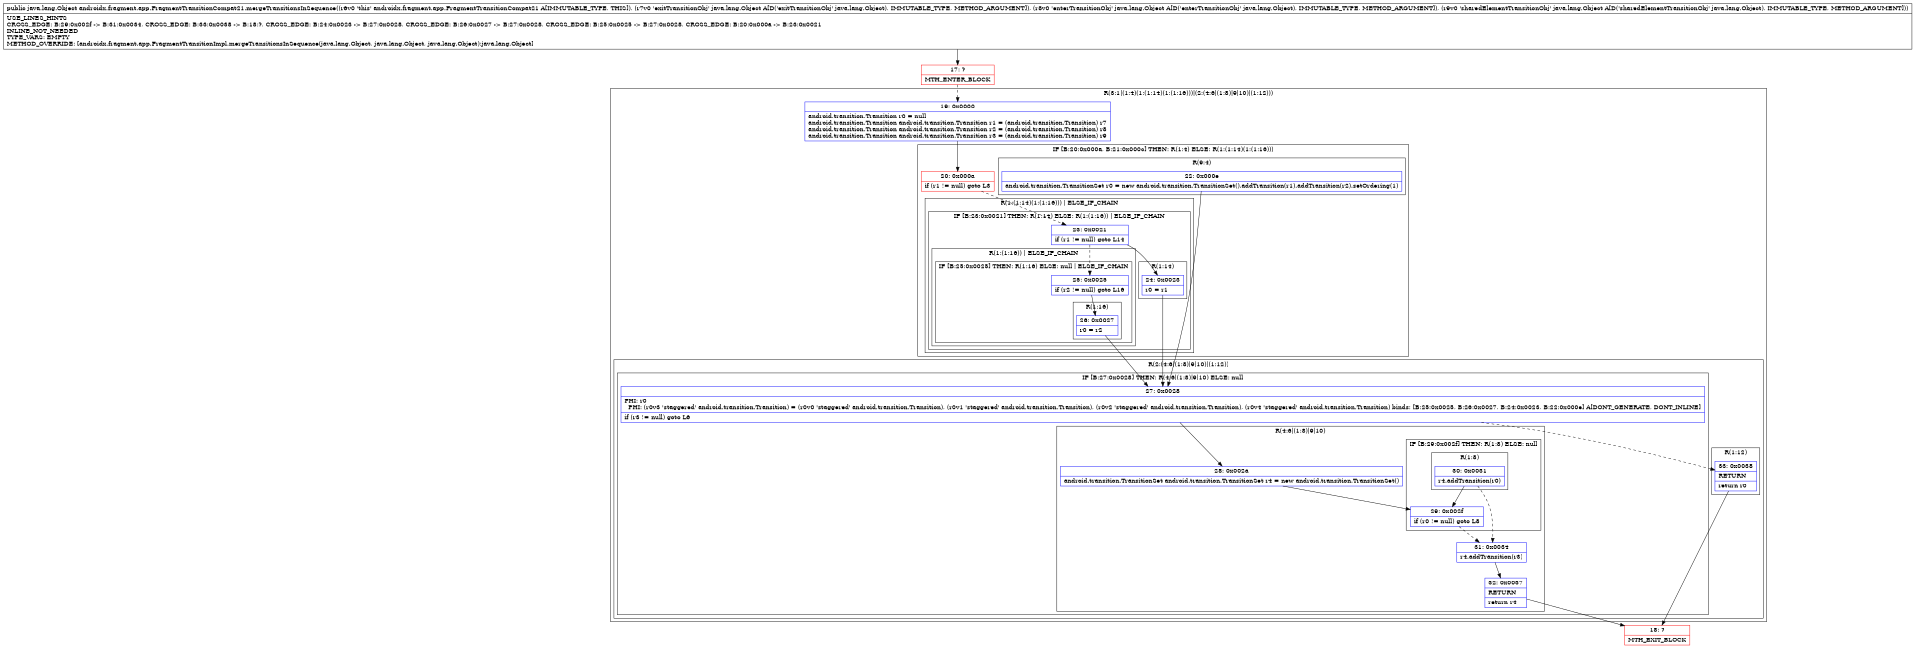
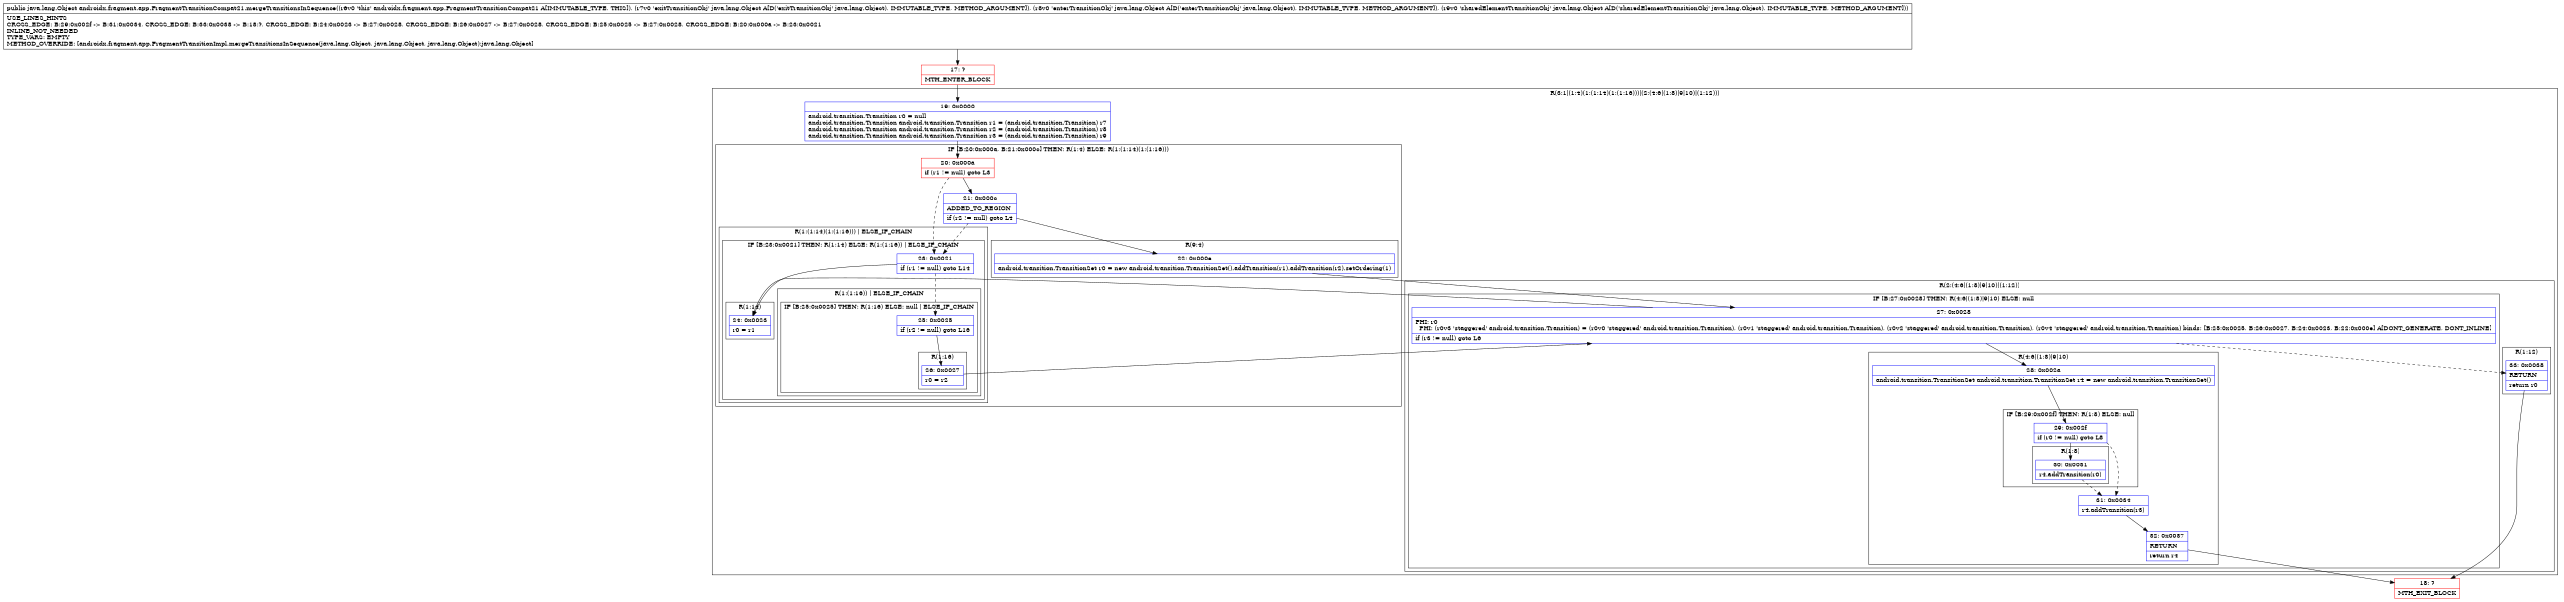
(958, 91) -> (958, 91)
none -> (980, 209)
(1163, 339) -> (1195, 286)
(1459, 495) -> (2071, 449)
